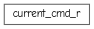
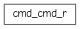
(47, 14) -> (40, 14)
